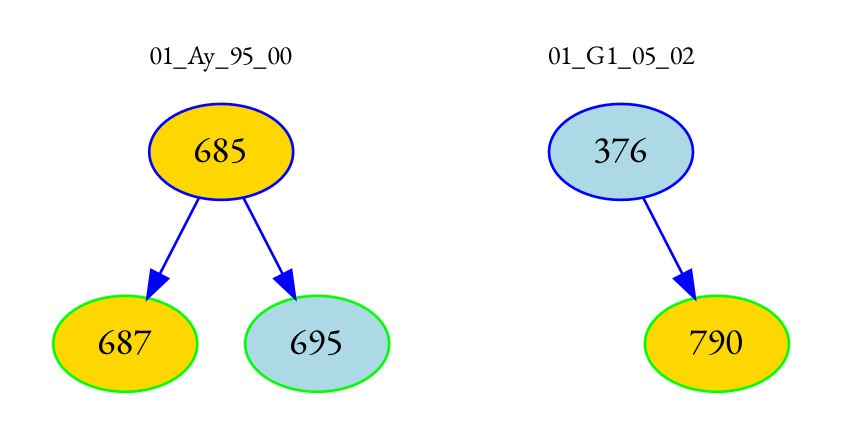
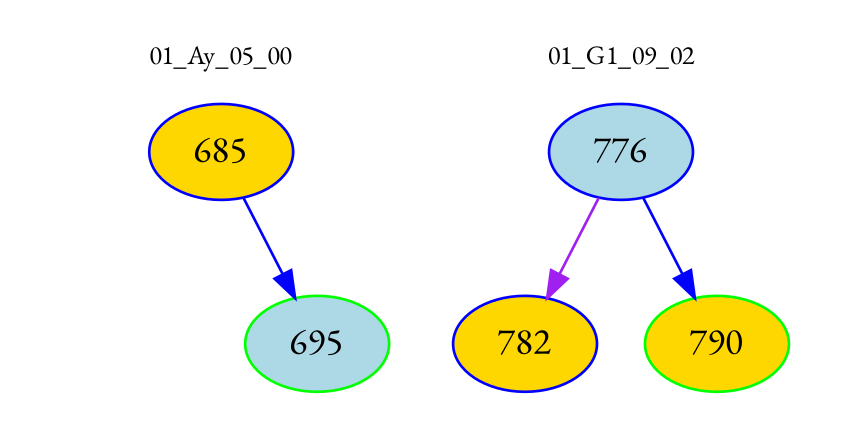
(221, 57) -> (221, 57)
(621, 57) -> (621, 57)
(621, 152) -> (621, 152)
(125, 344) -> none
none -> (525, 344)
